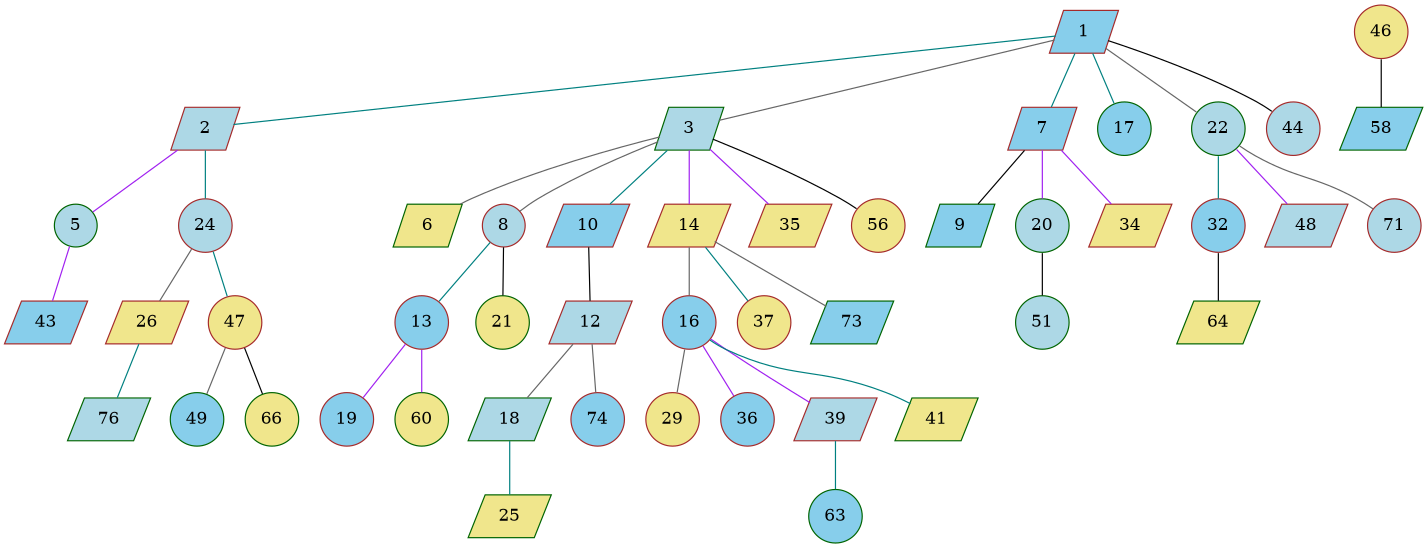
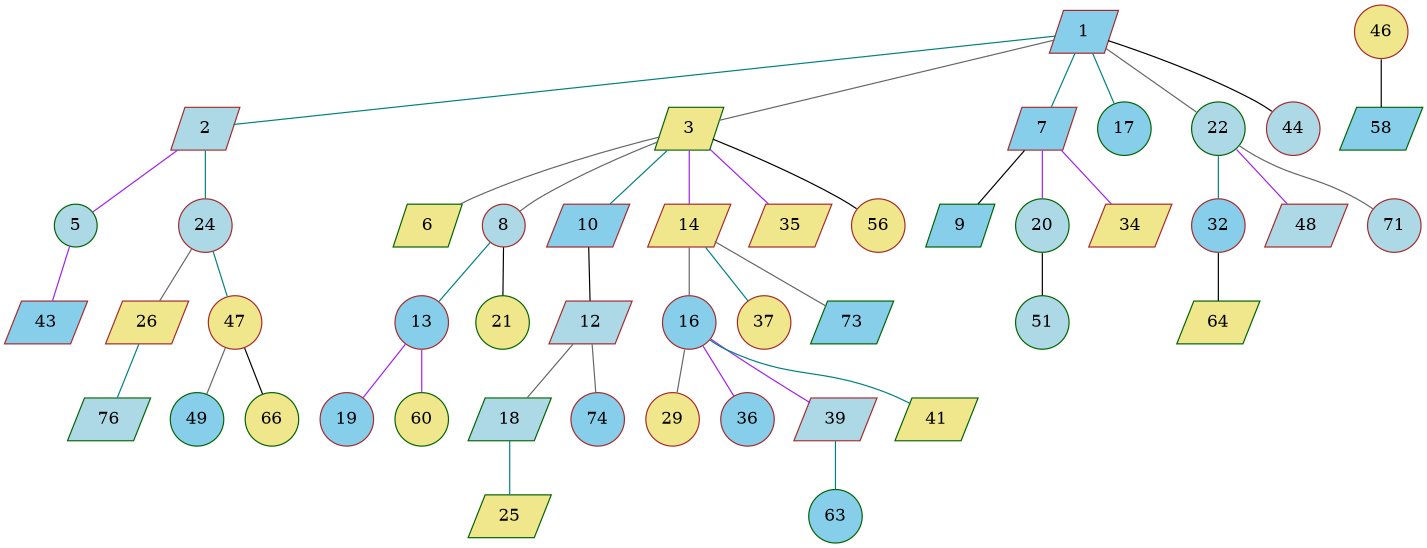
(689, 129) -> (689, 129)
